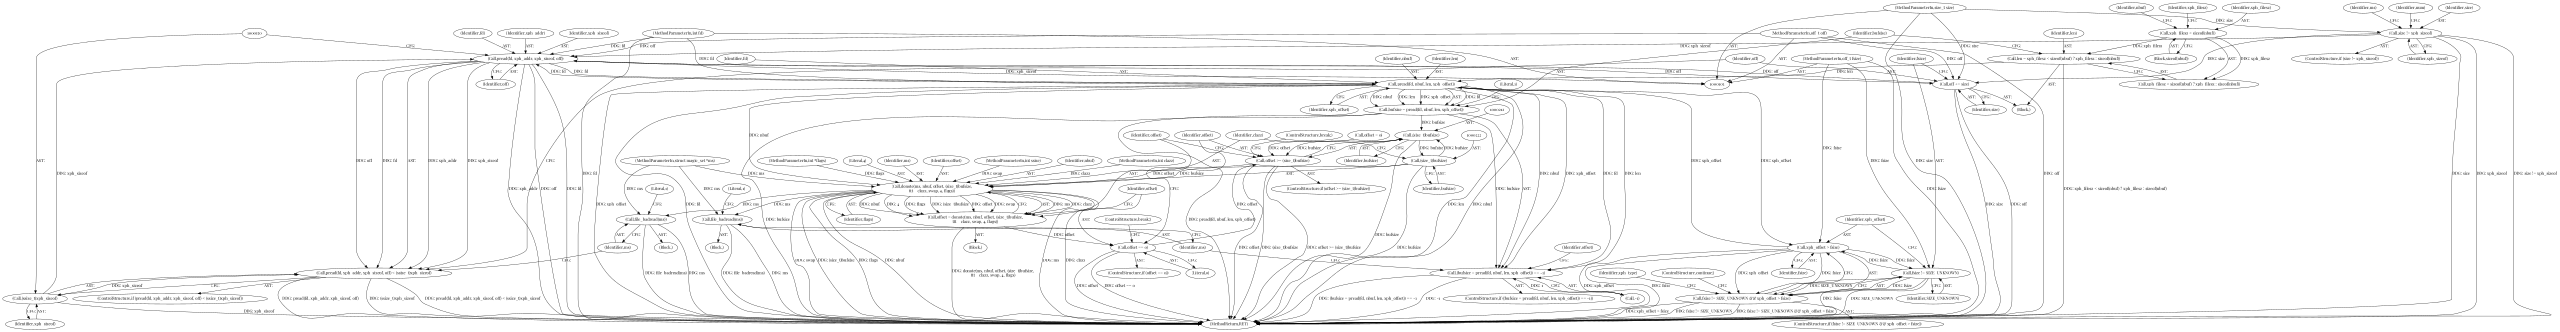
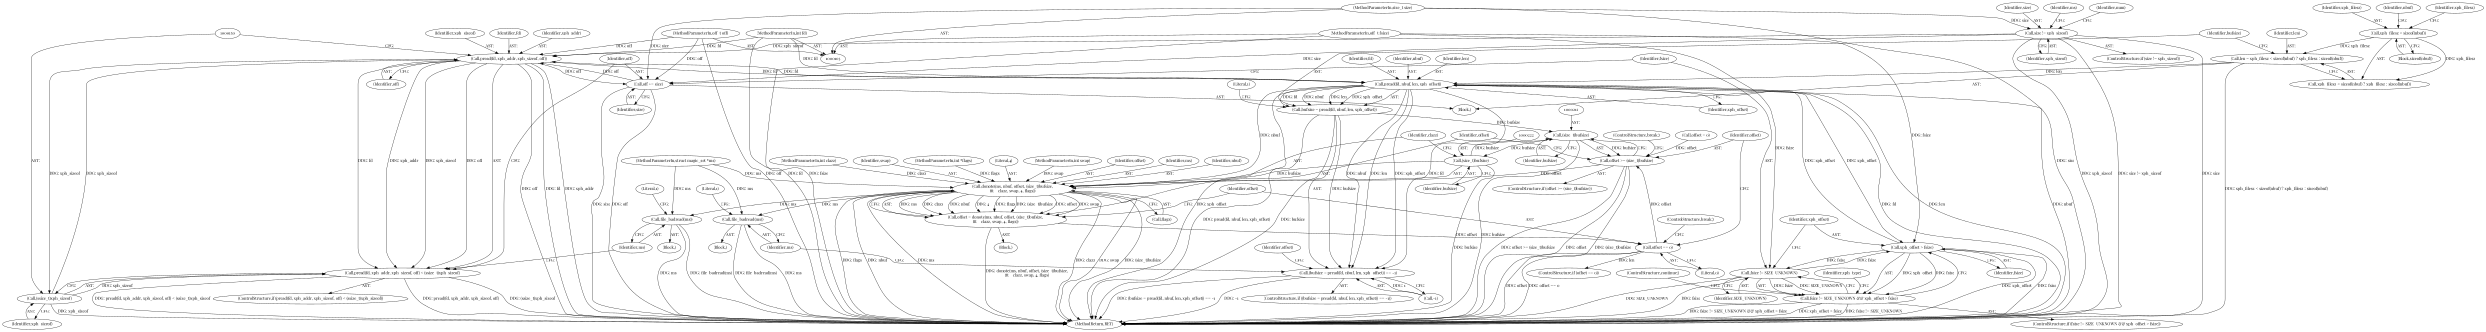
(1138, 76) -> (146, 64)
none -> (876, 161)
(1013, 161) -> (1063, 161)
(859, 220) -> (1162, 220)
(1141, 261) -> (1627, 261)
